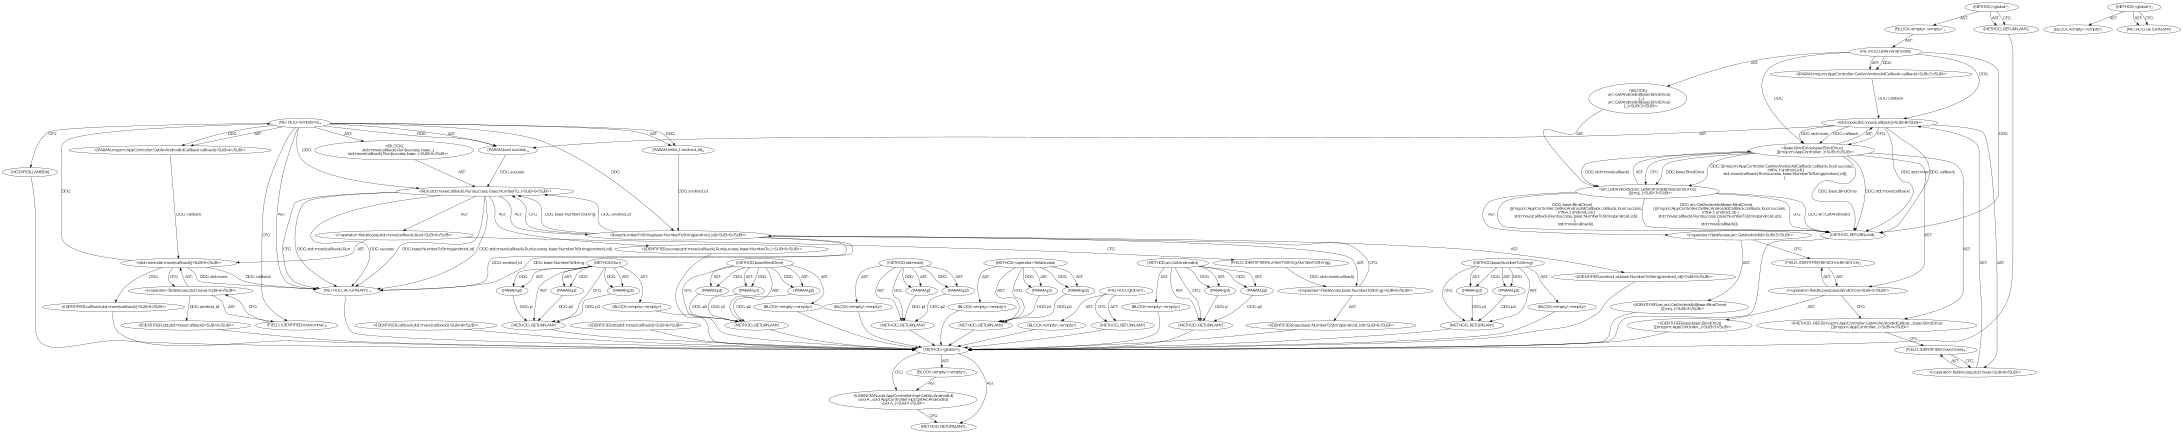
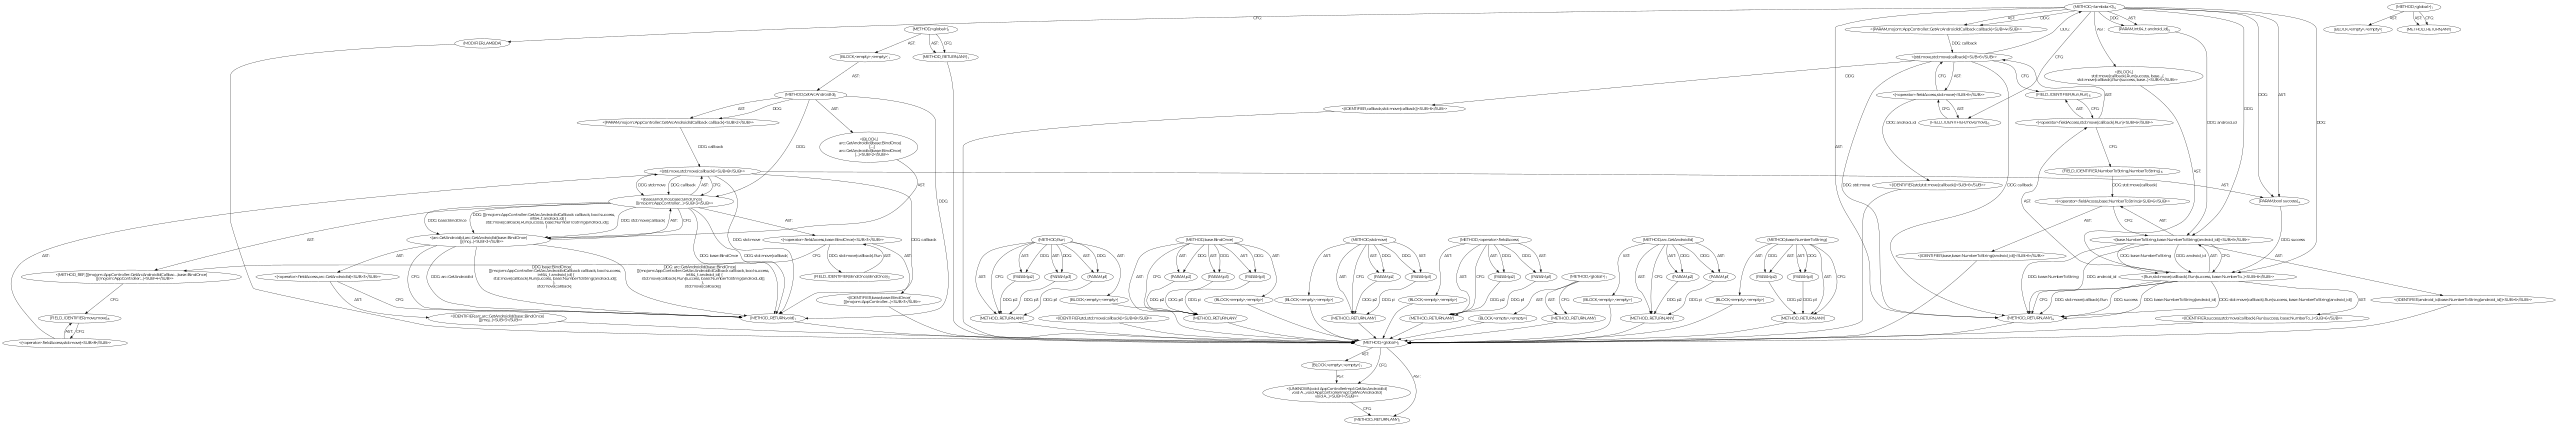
(1977, 87) -> none
none -> (2063, 95)
(1995, 225) -> none
(1780, 249) -> (536, 311)
(174, 277) -> (1958, 76)
(189, 277) -> (1943, 76)
(1828, 277) -> (855, 256)
(426, 325) -> none
